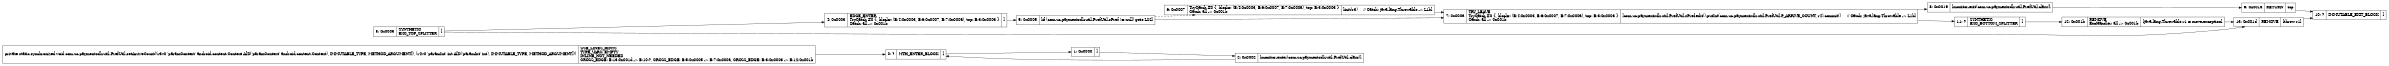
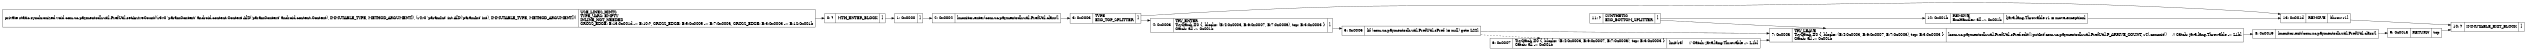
(863, 16) -> (1187, 21)
(1935, 21) -> (1742, 24)
(410, 30) -> (1100, 16)
(1092, 60) -> (1064, 18)
